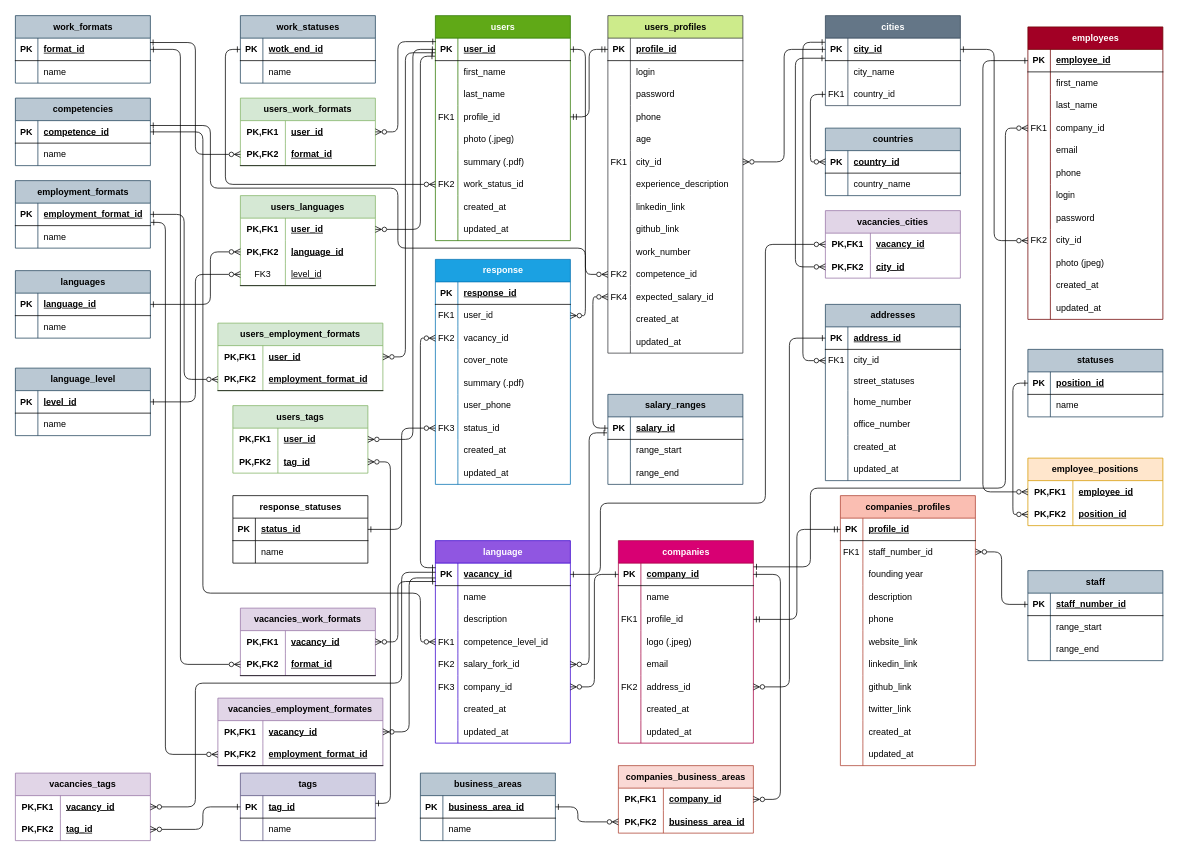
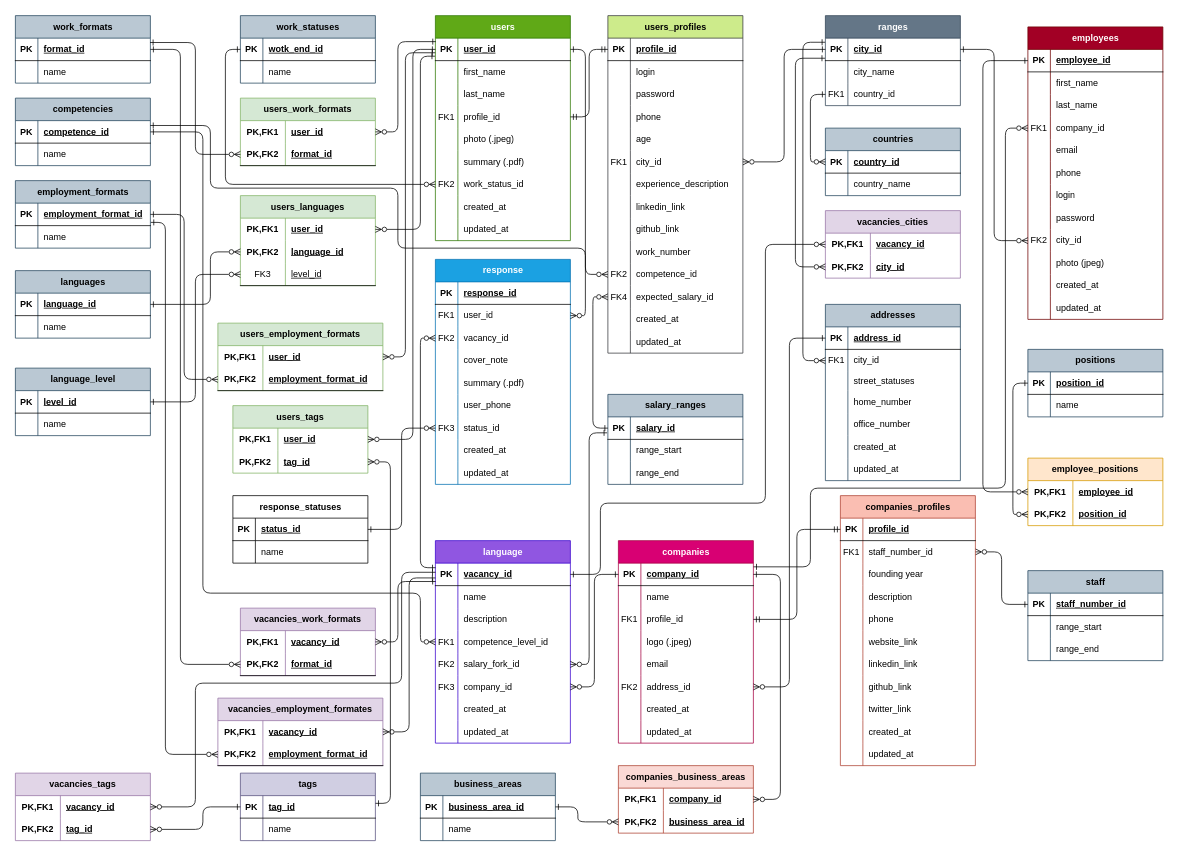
(893, 27) -> (893, 27)
(1096, 360) -> (1096, 360)
